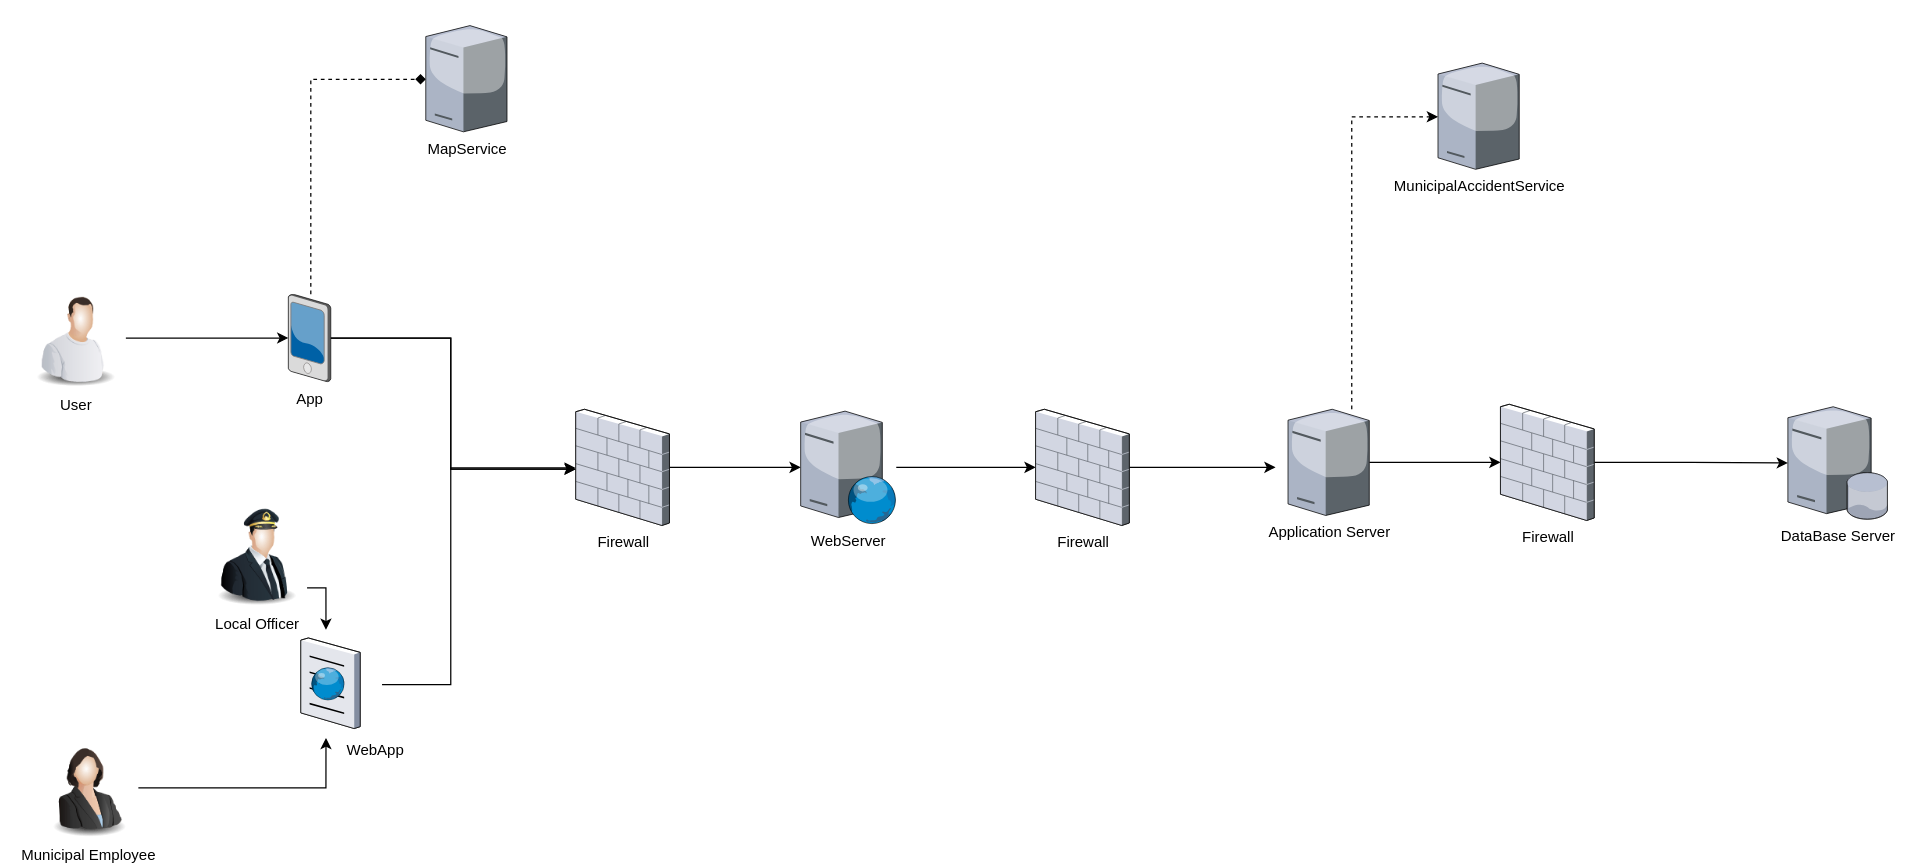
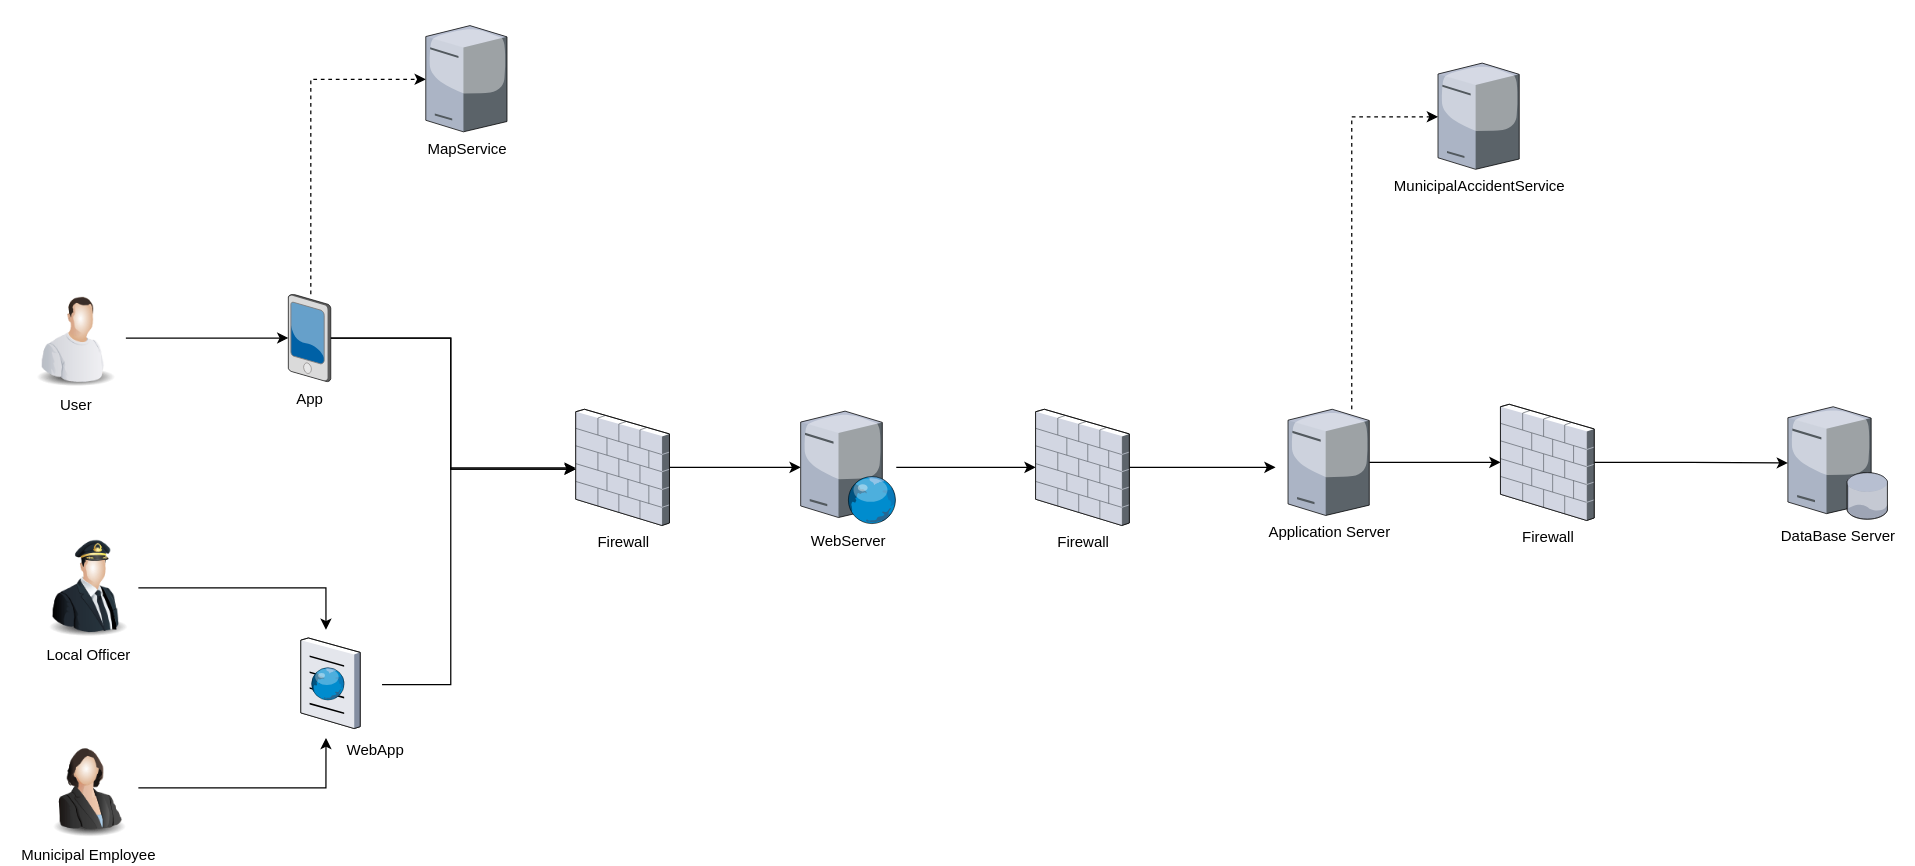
(415, 79) -> (416, 79)
(257, 557) -> (88, 588)
